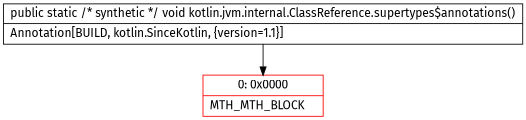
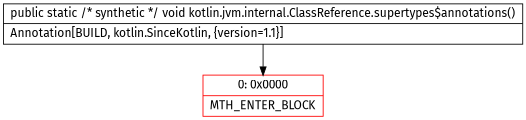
(258, 106) -> (263, 106)
